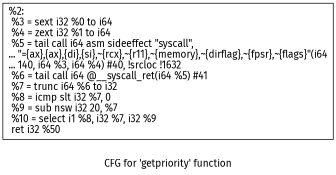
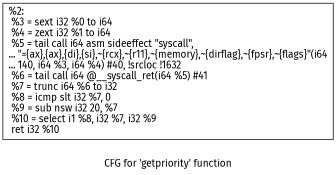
(35, 130) -> (34, 130)
